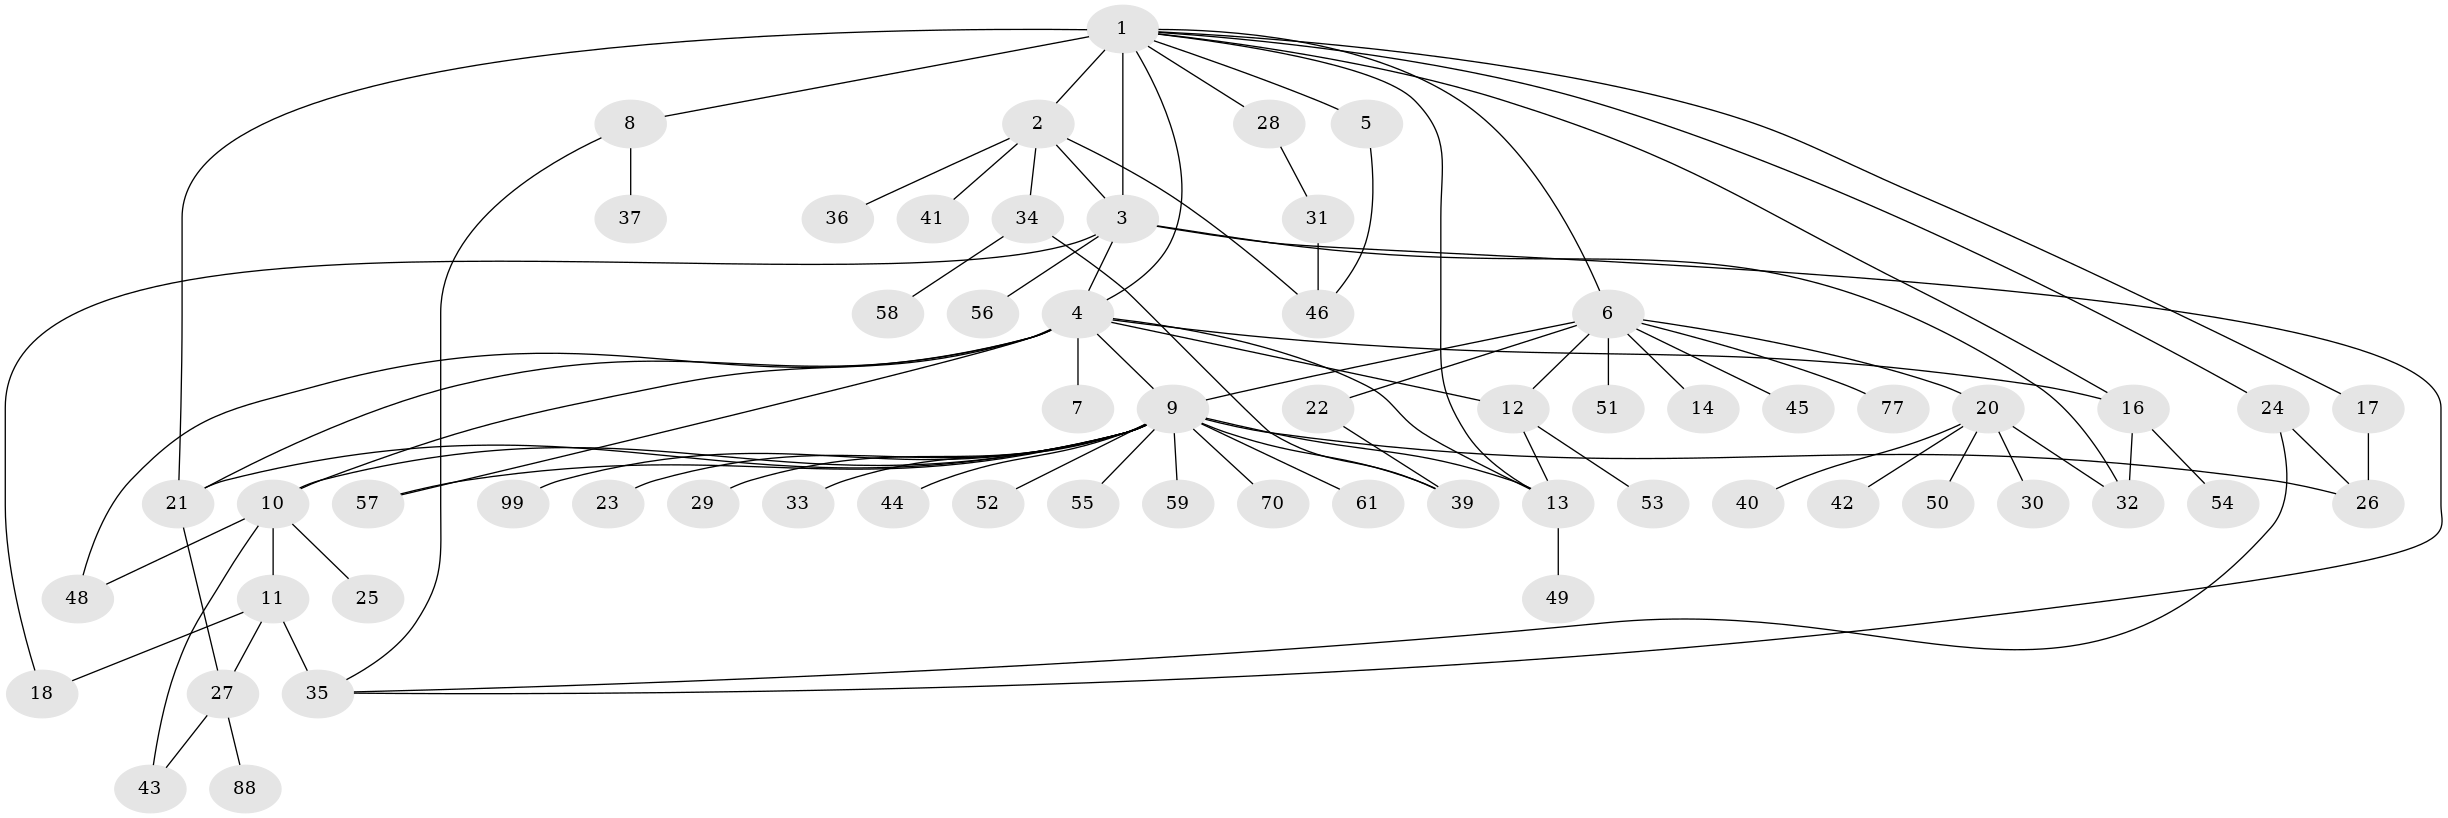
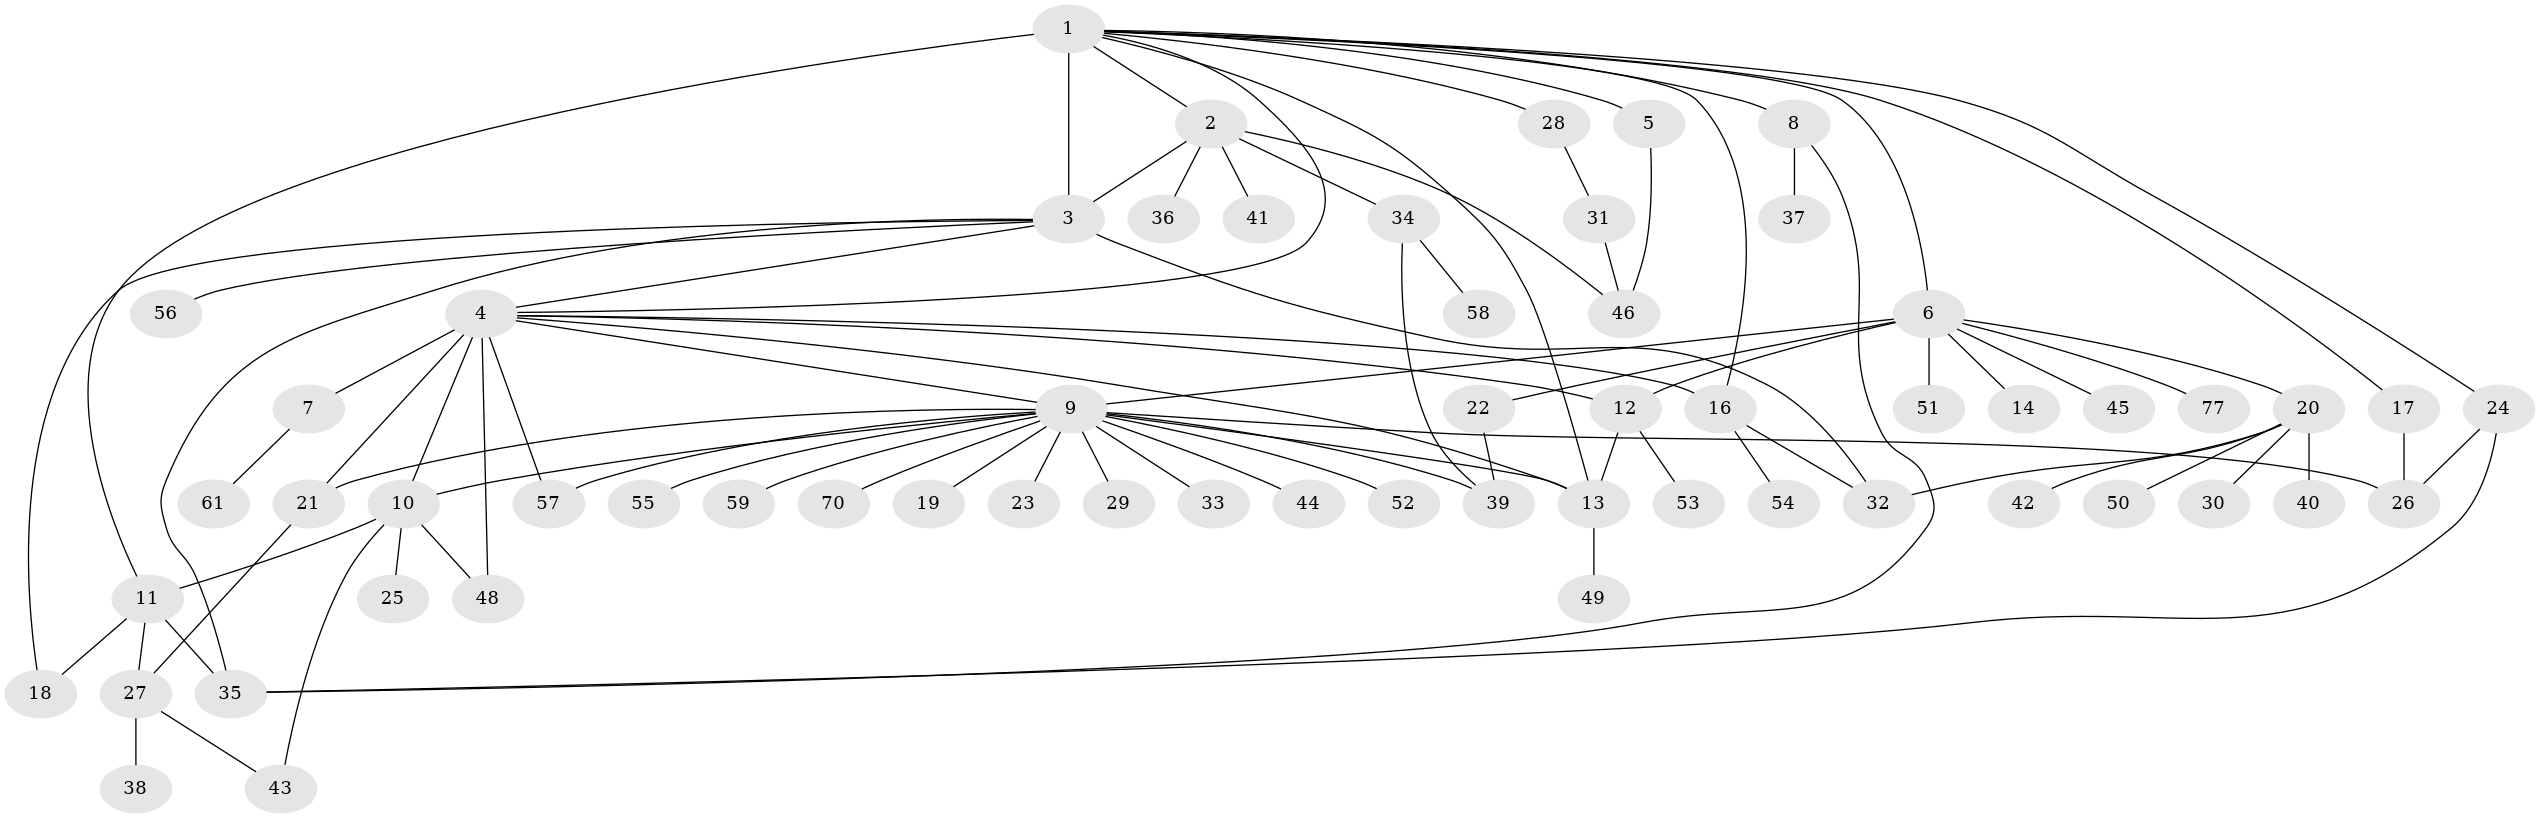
(477, 67) -> (414, 149)
(1271, 457) -> (261, 456)
(513, 504) -> (929, 504)
(245, 789) -> (136, 789)
